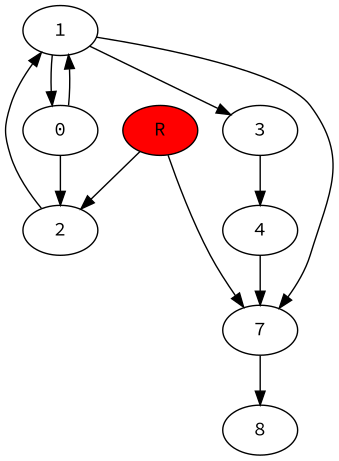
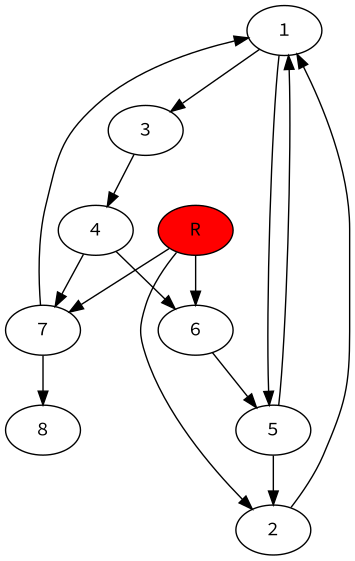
(302, 98) -> (75, 127)
(60, 130) -> (273, 430)
none -> (196, 330)
